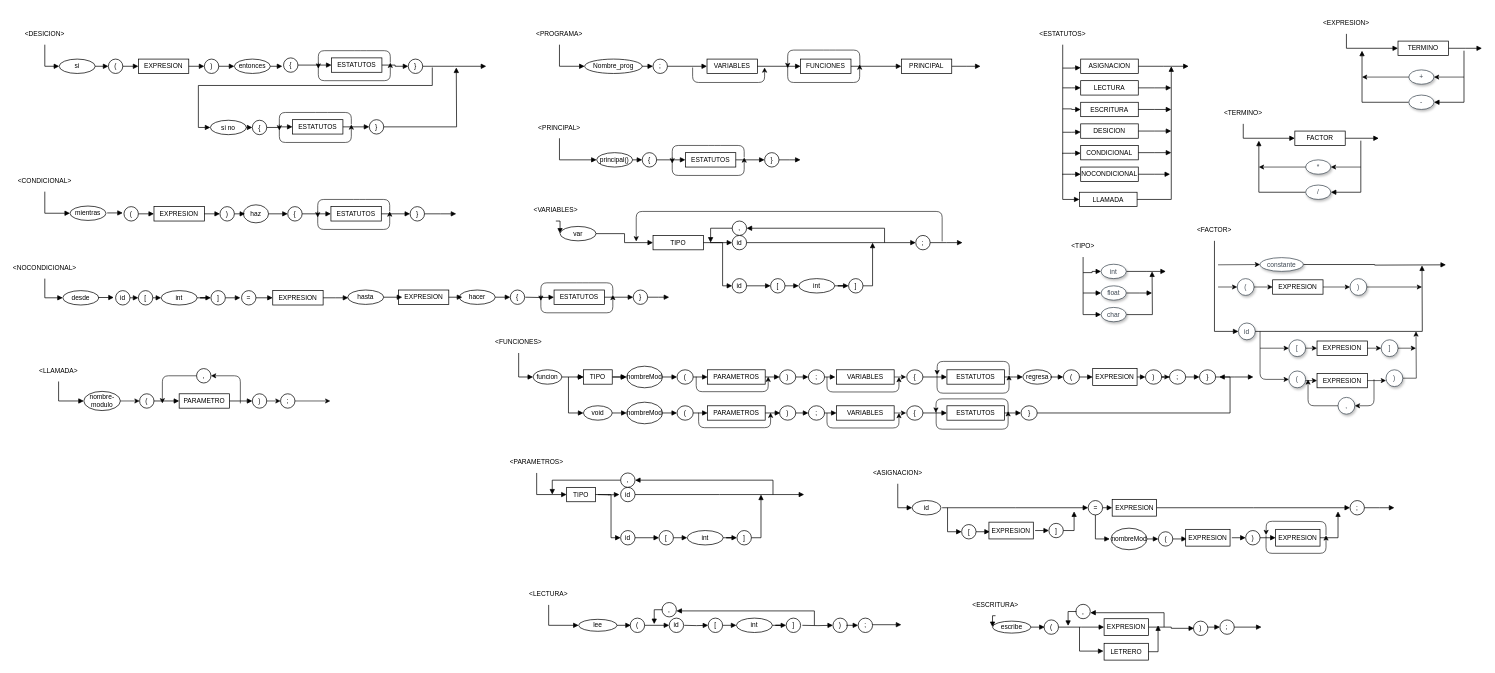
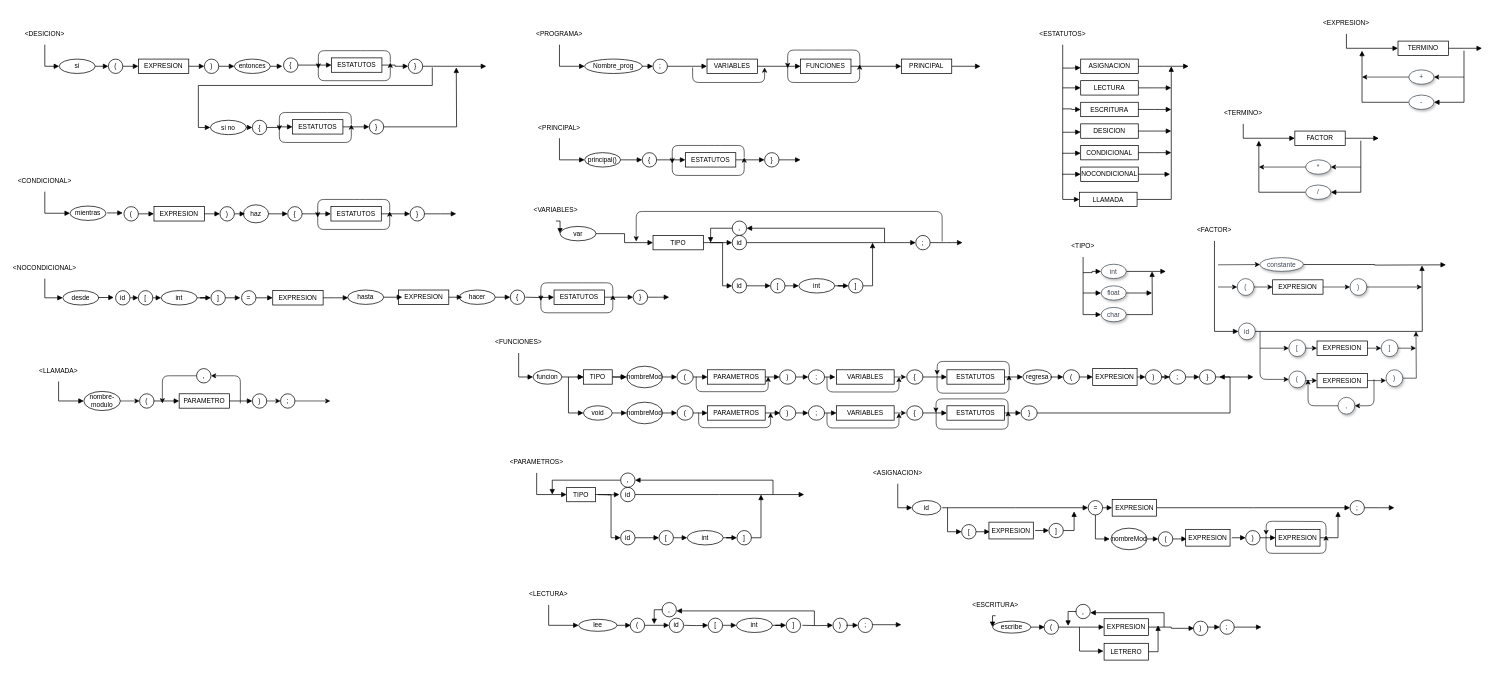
(615, 160) -> (603, 160)
